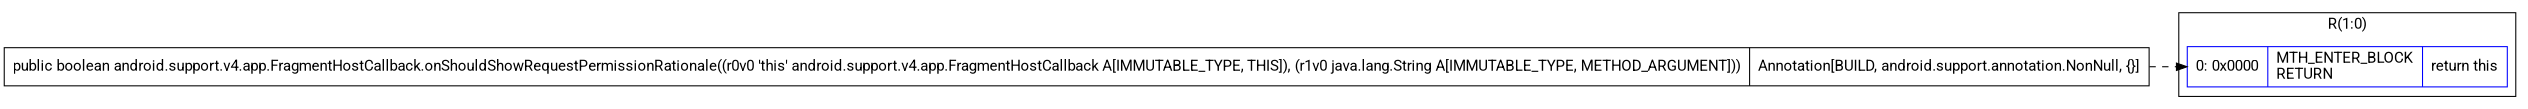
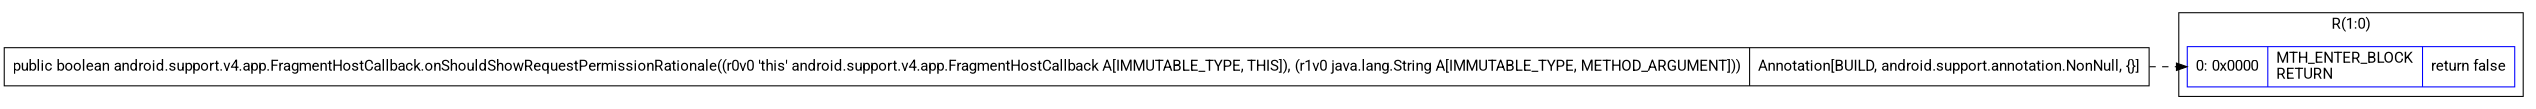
(2465, 66) -> (2469, 66)
